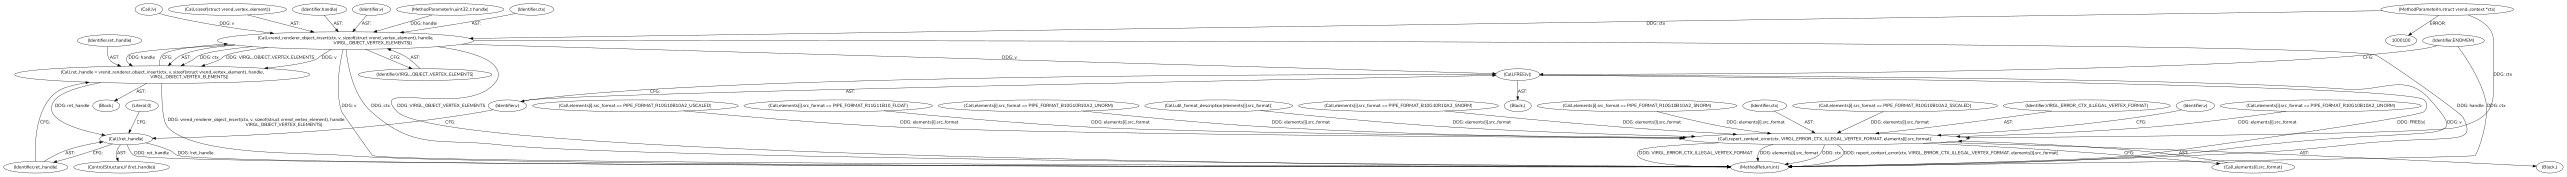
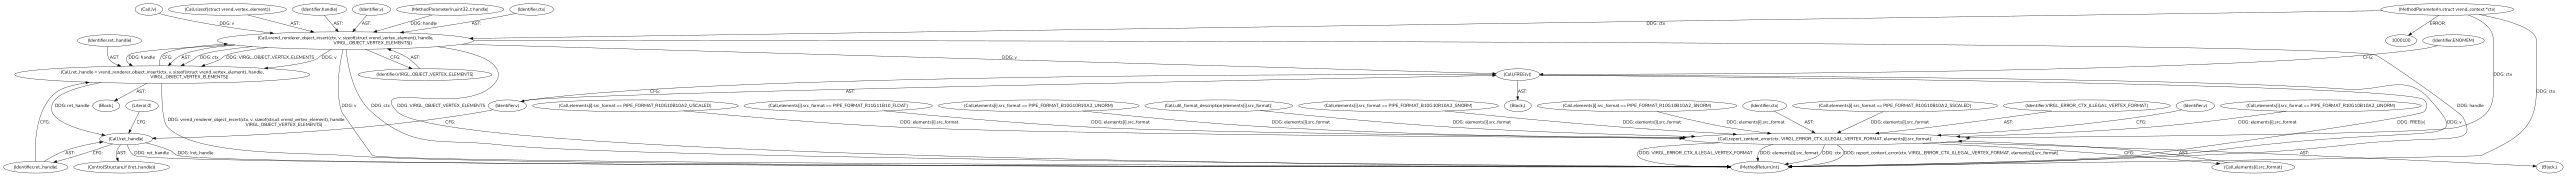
(2172, 162) -> (2240, 160)
